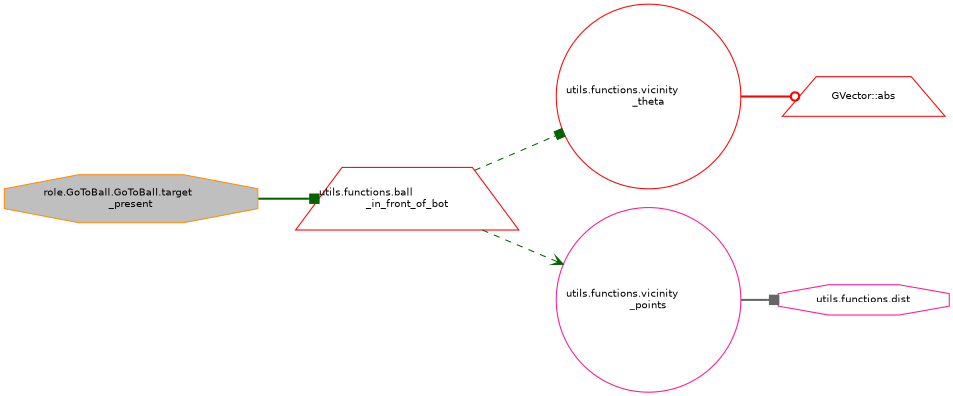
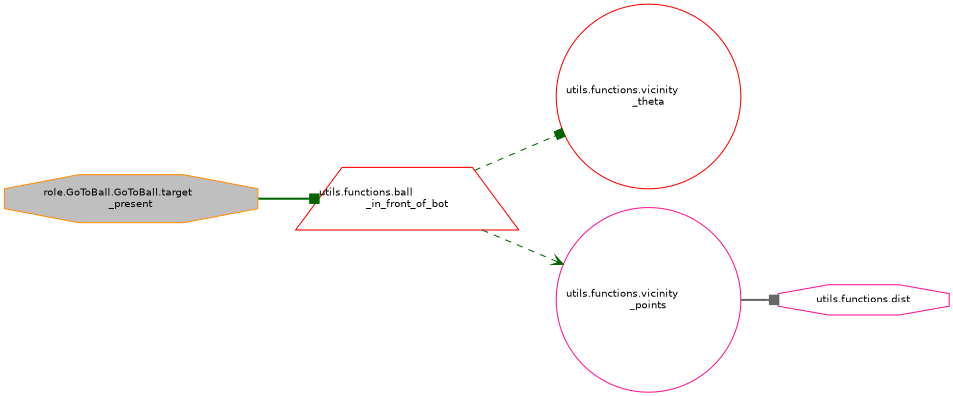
(864, 96) -> none
